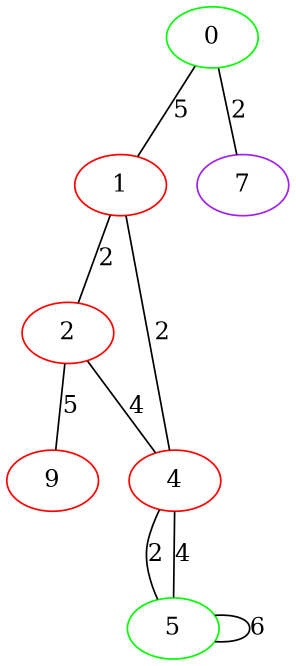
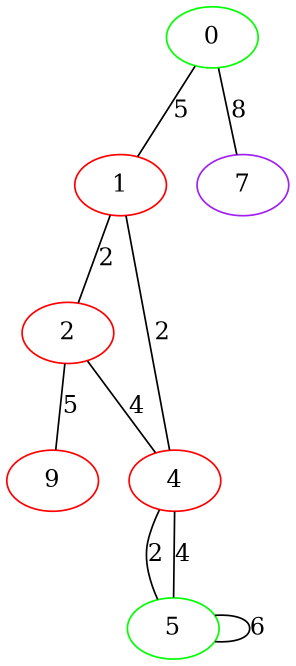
(240, 111) -> (240, 111)
